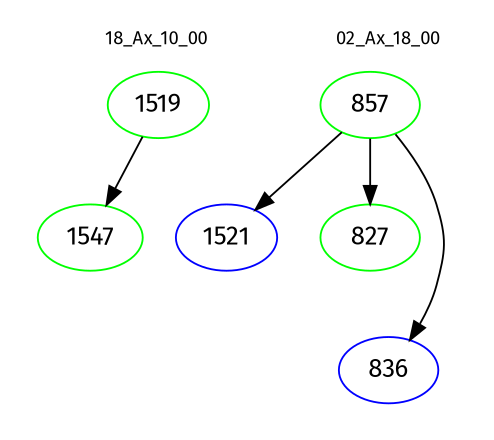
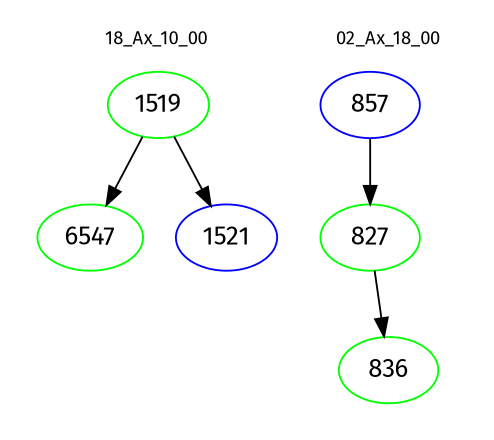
(370, 105) -> (370, 105)
(318, 153) -> (188, 163)
(442, 225) -> (378, 294)
(90, 238) -> (90, 238)
(389, 370) -> (389, 370)
